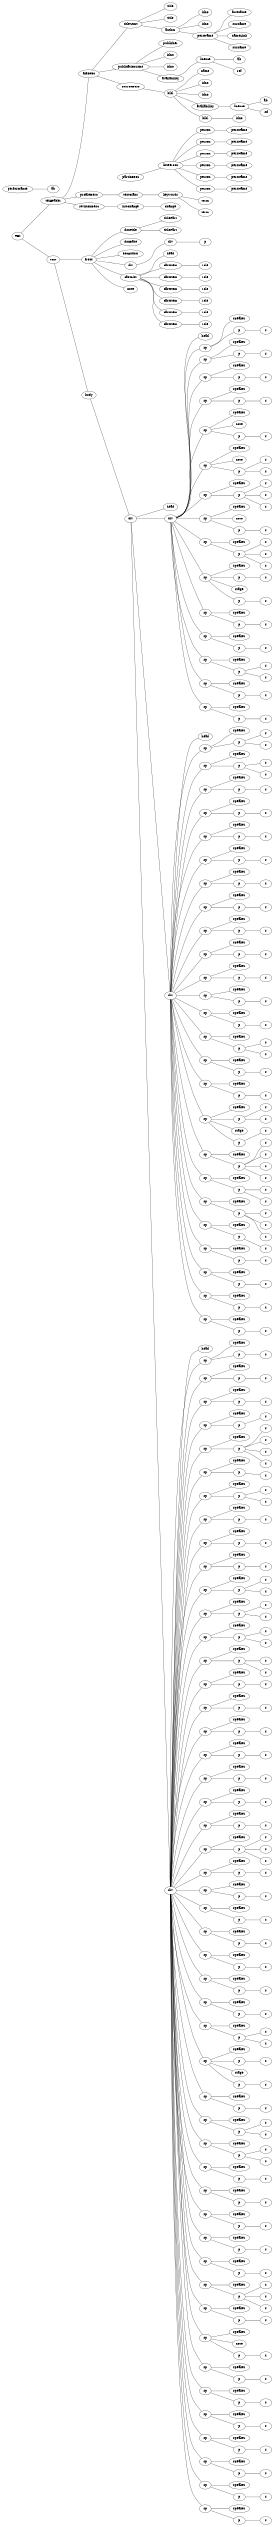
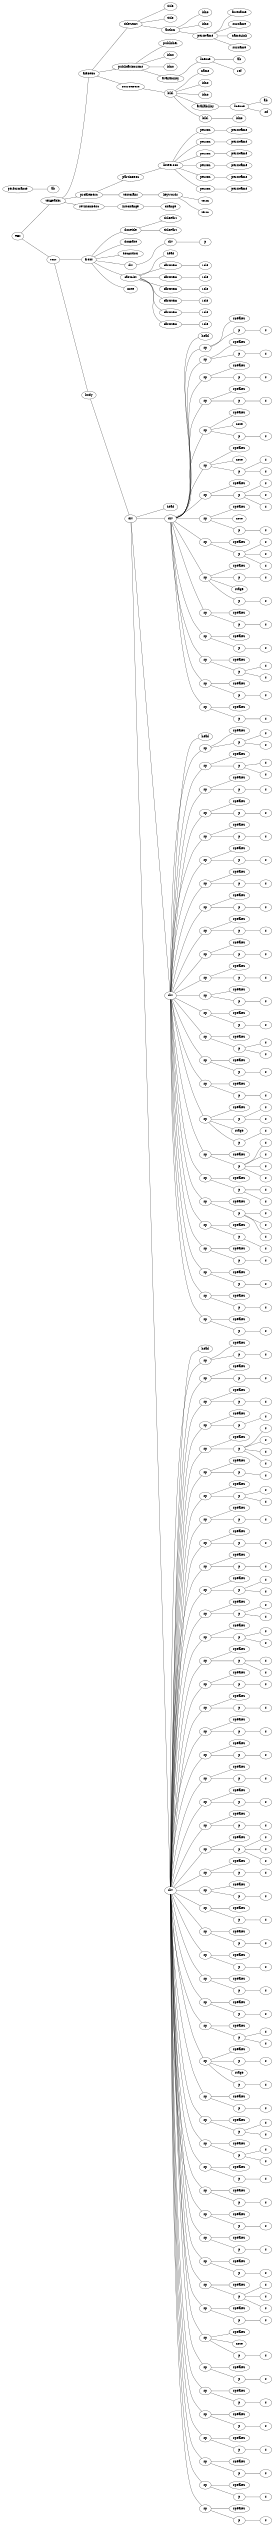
none -> (110, 186)
